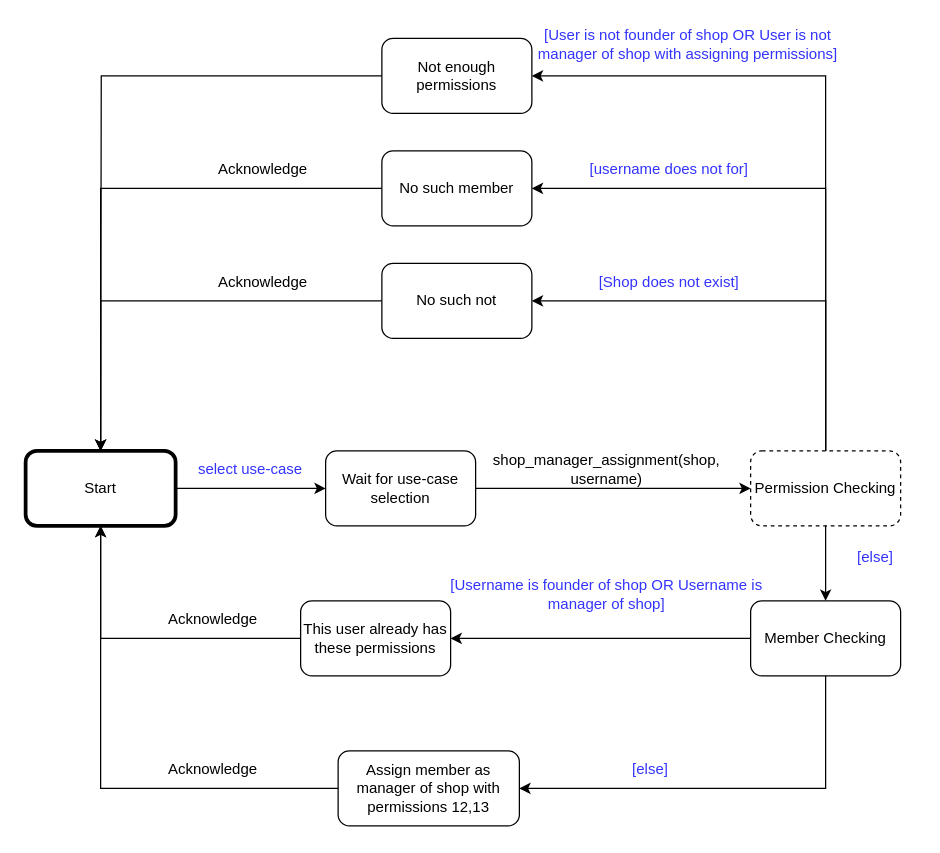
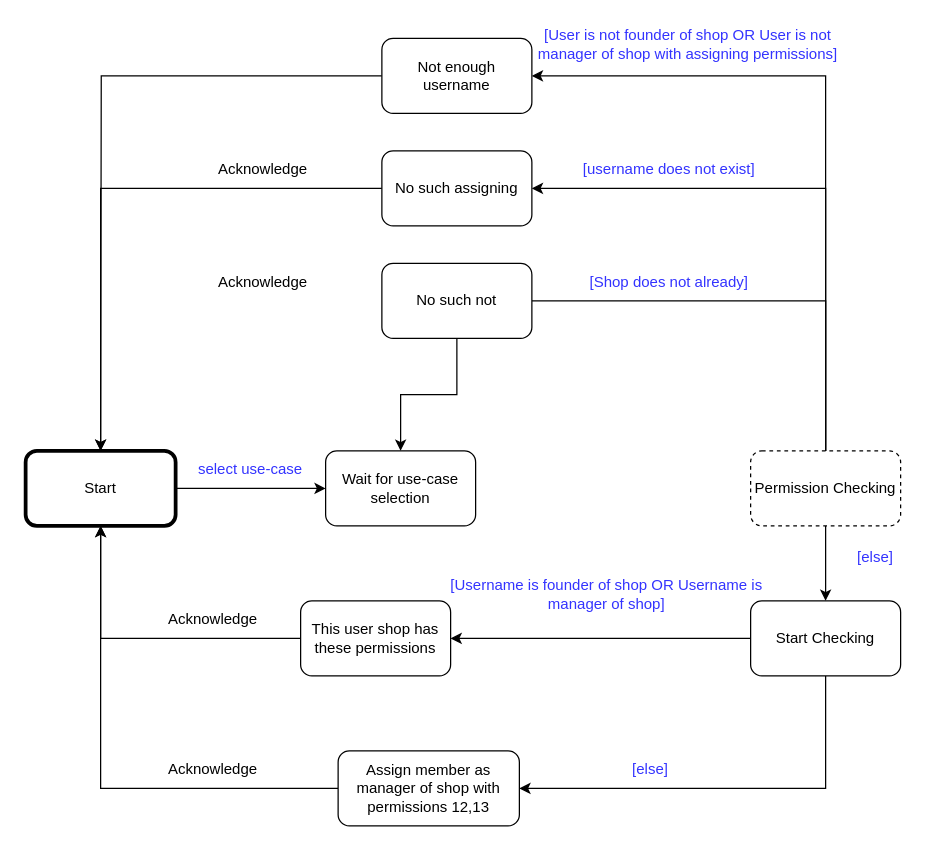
(457, 76) -> (457, 76)
(669, 169) -> (669, 169)
(457, 188) -> (457, 188)
(669, 282) -> (669, 282)
(243, 301) -> (433, 394)
(542, 301) -> (538, 301)
(607, 469) -> none
(609, 488) -> none
(376, 638) -> (376, 638)
(826, 638) -> (826, 638)
